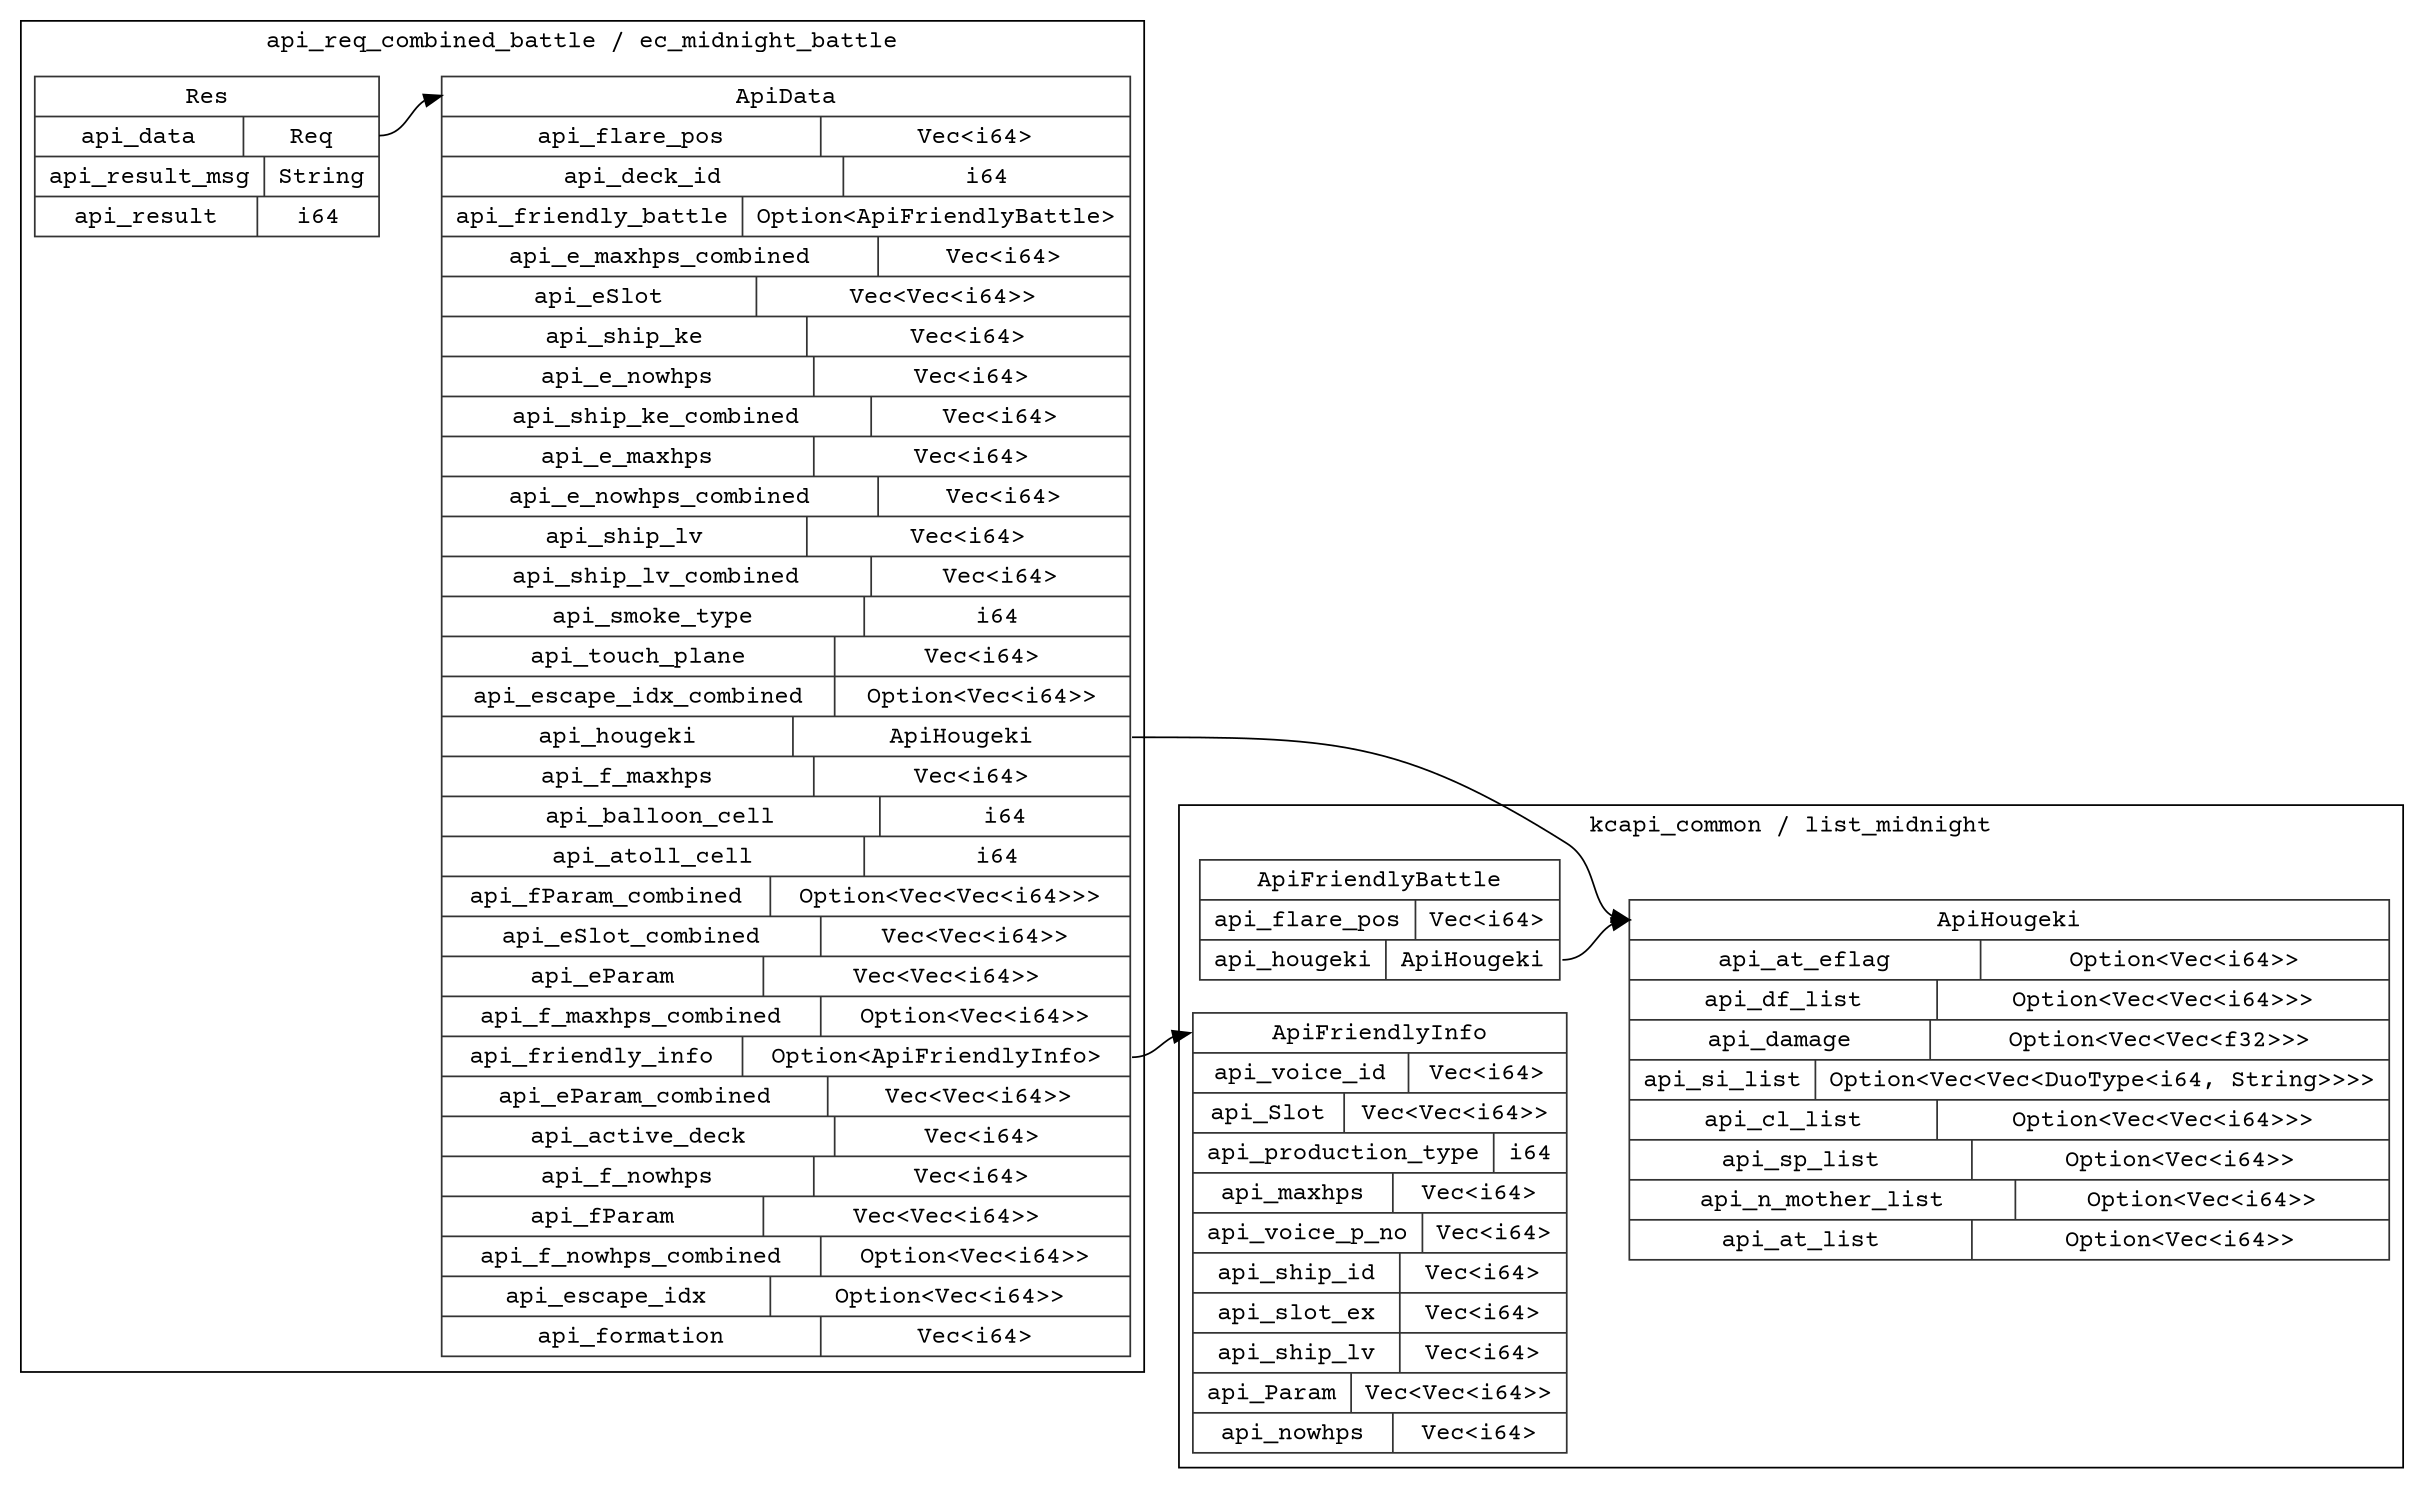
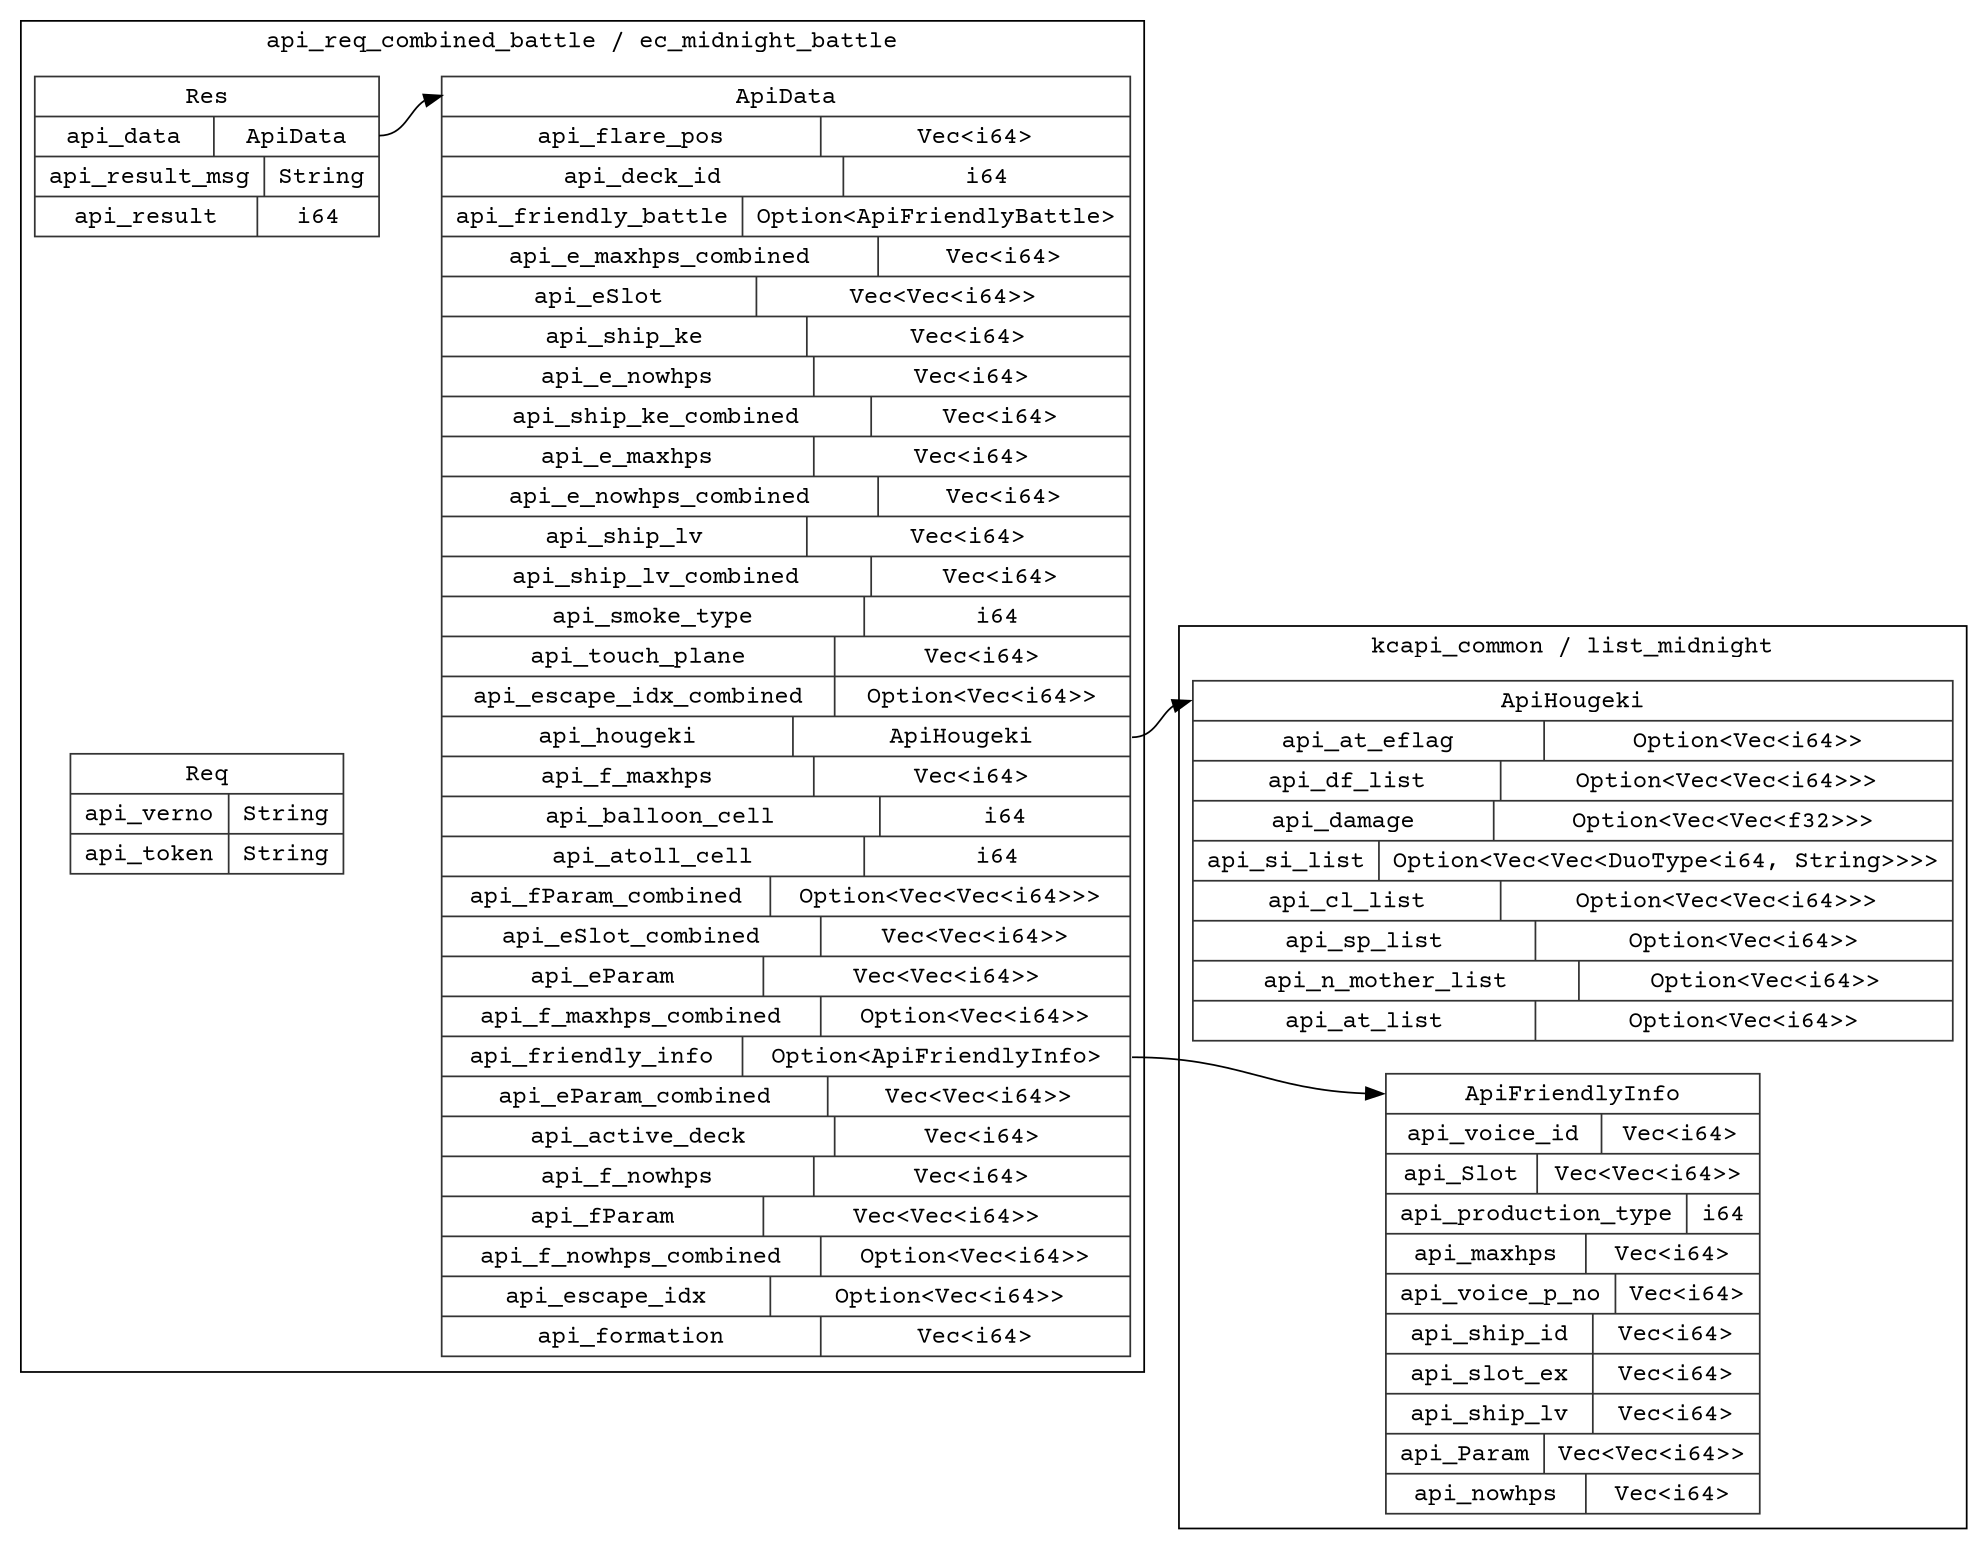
(311, 136) -> (296, 136)
none -> (207, 814)
(1380, 920) -> none
